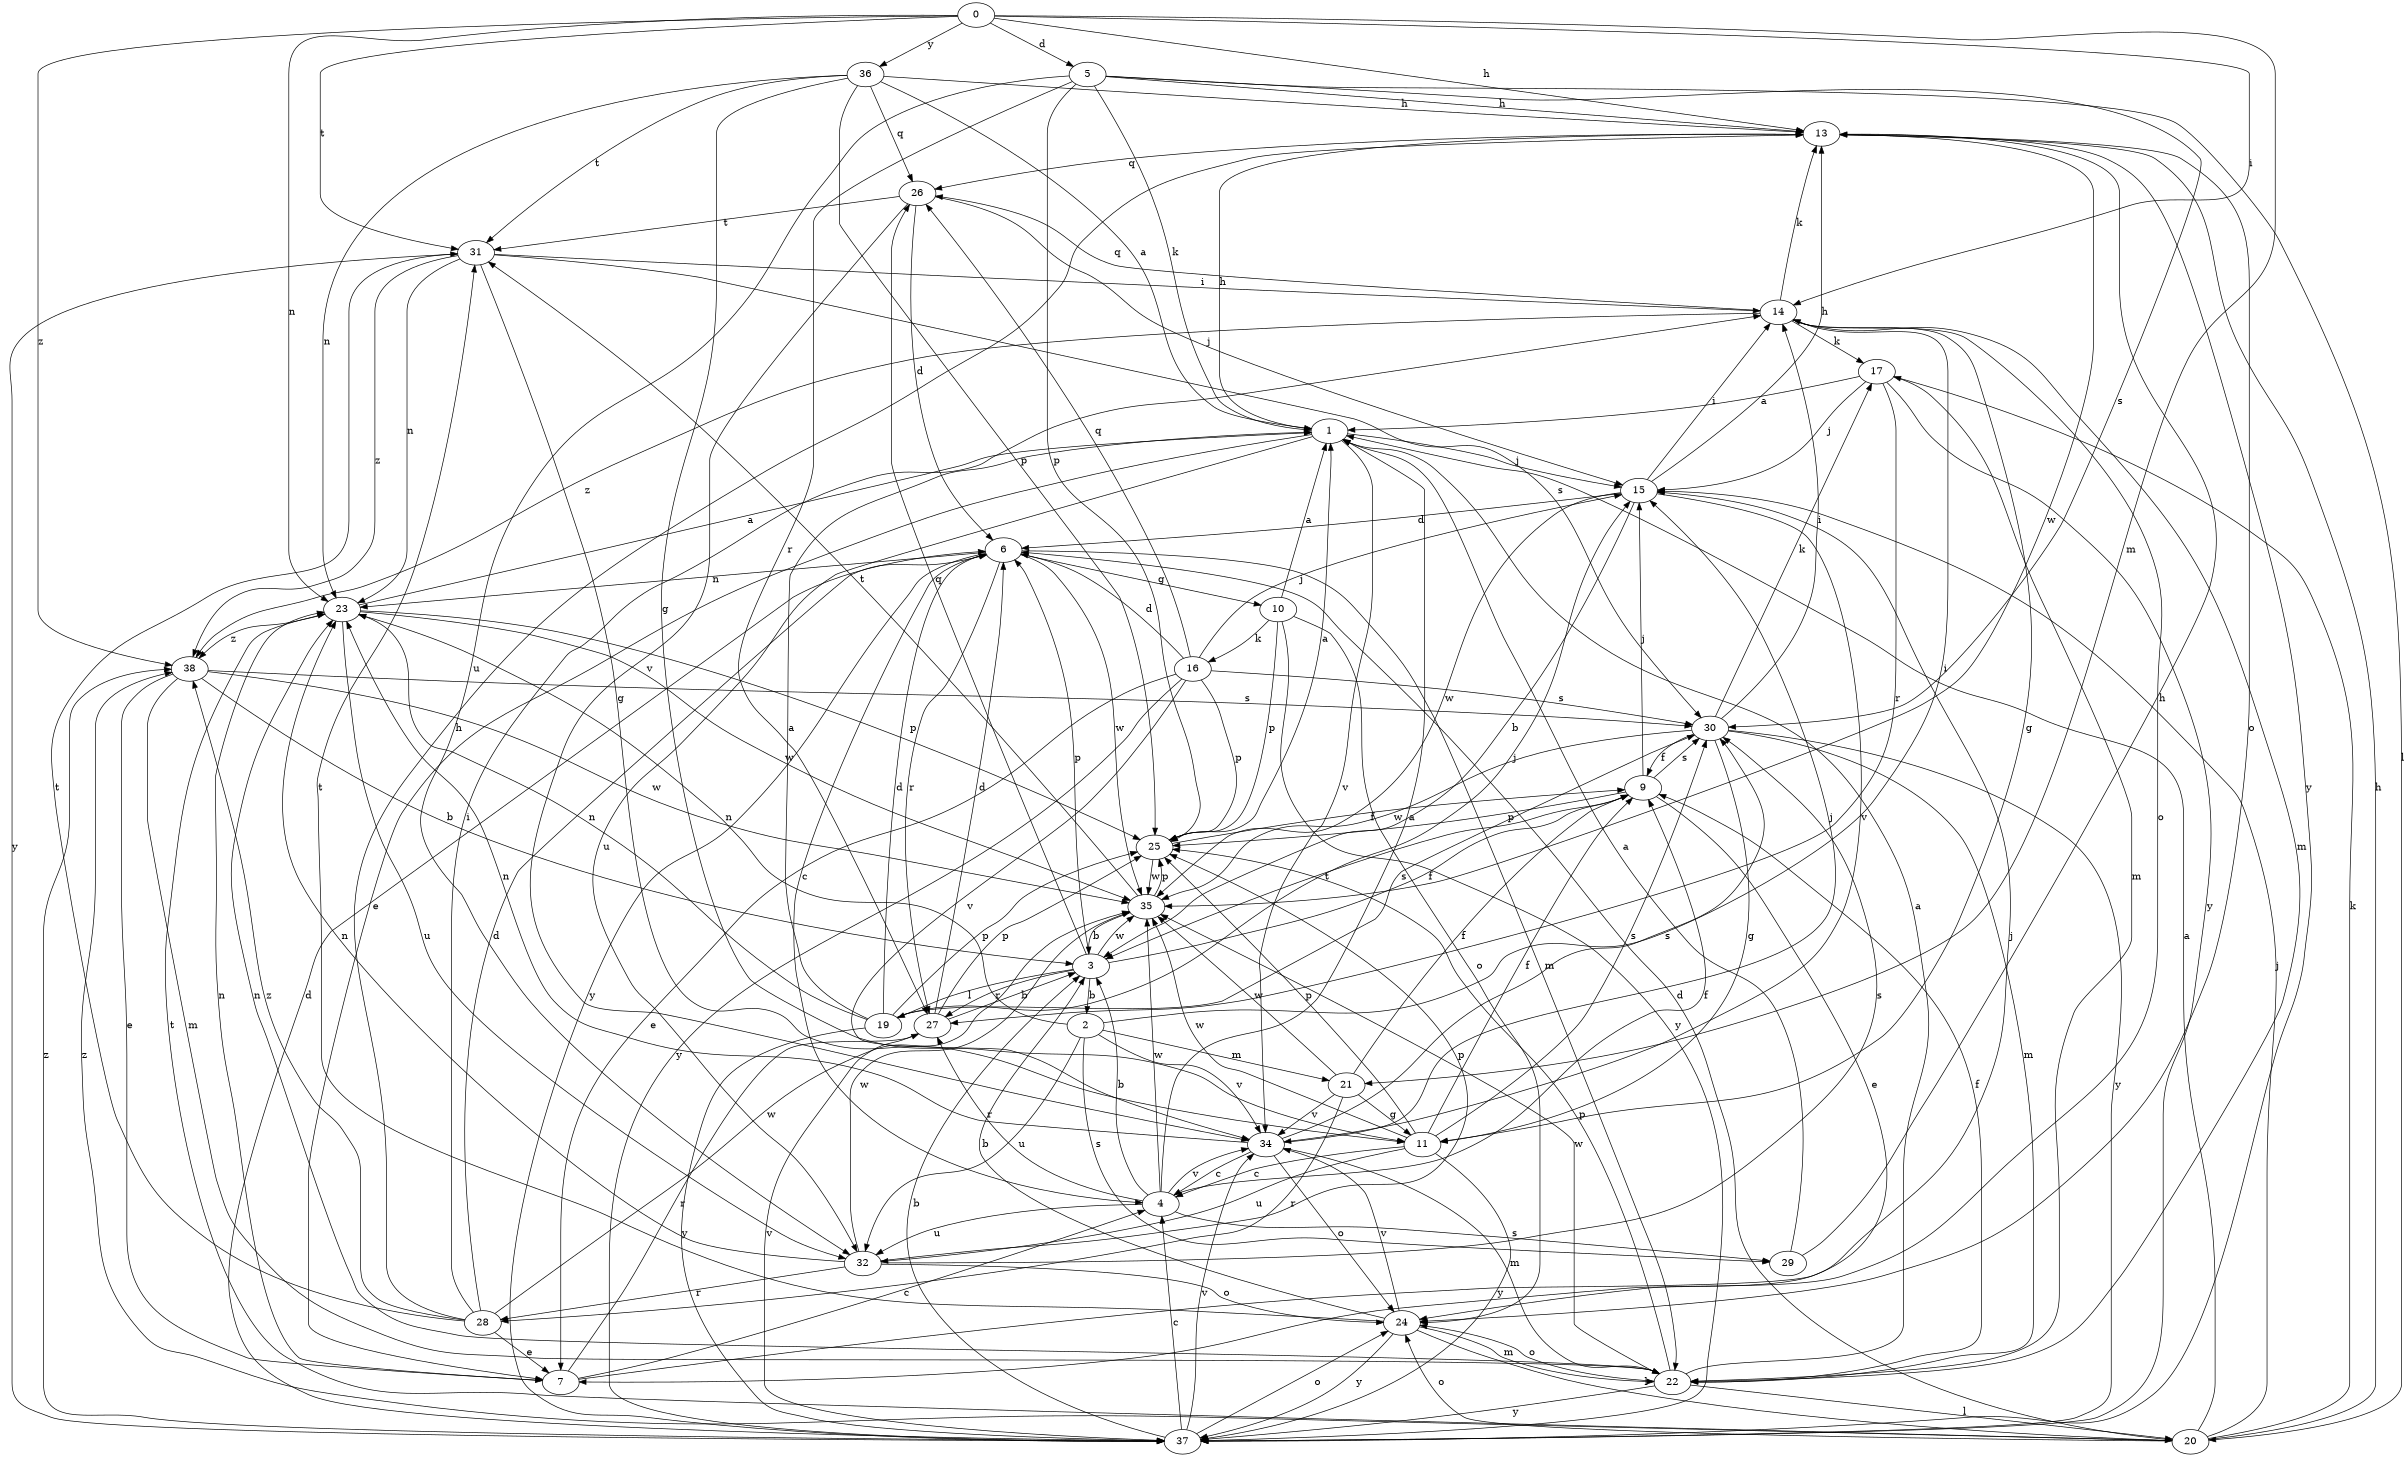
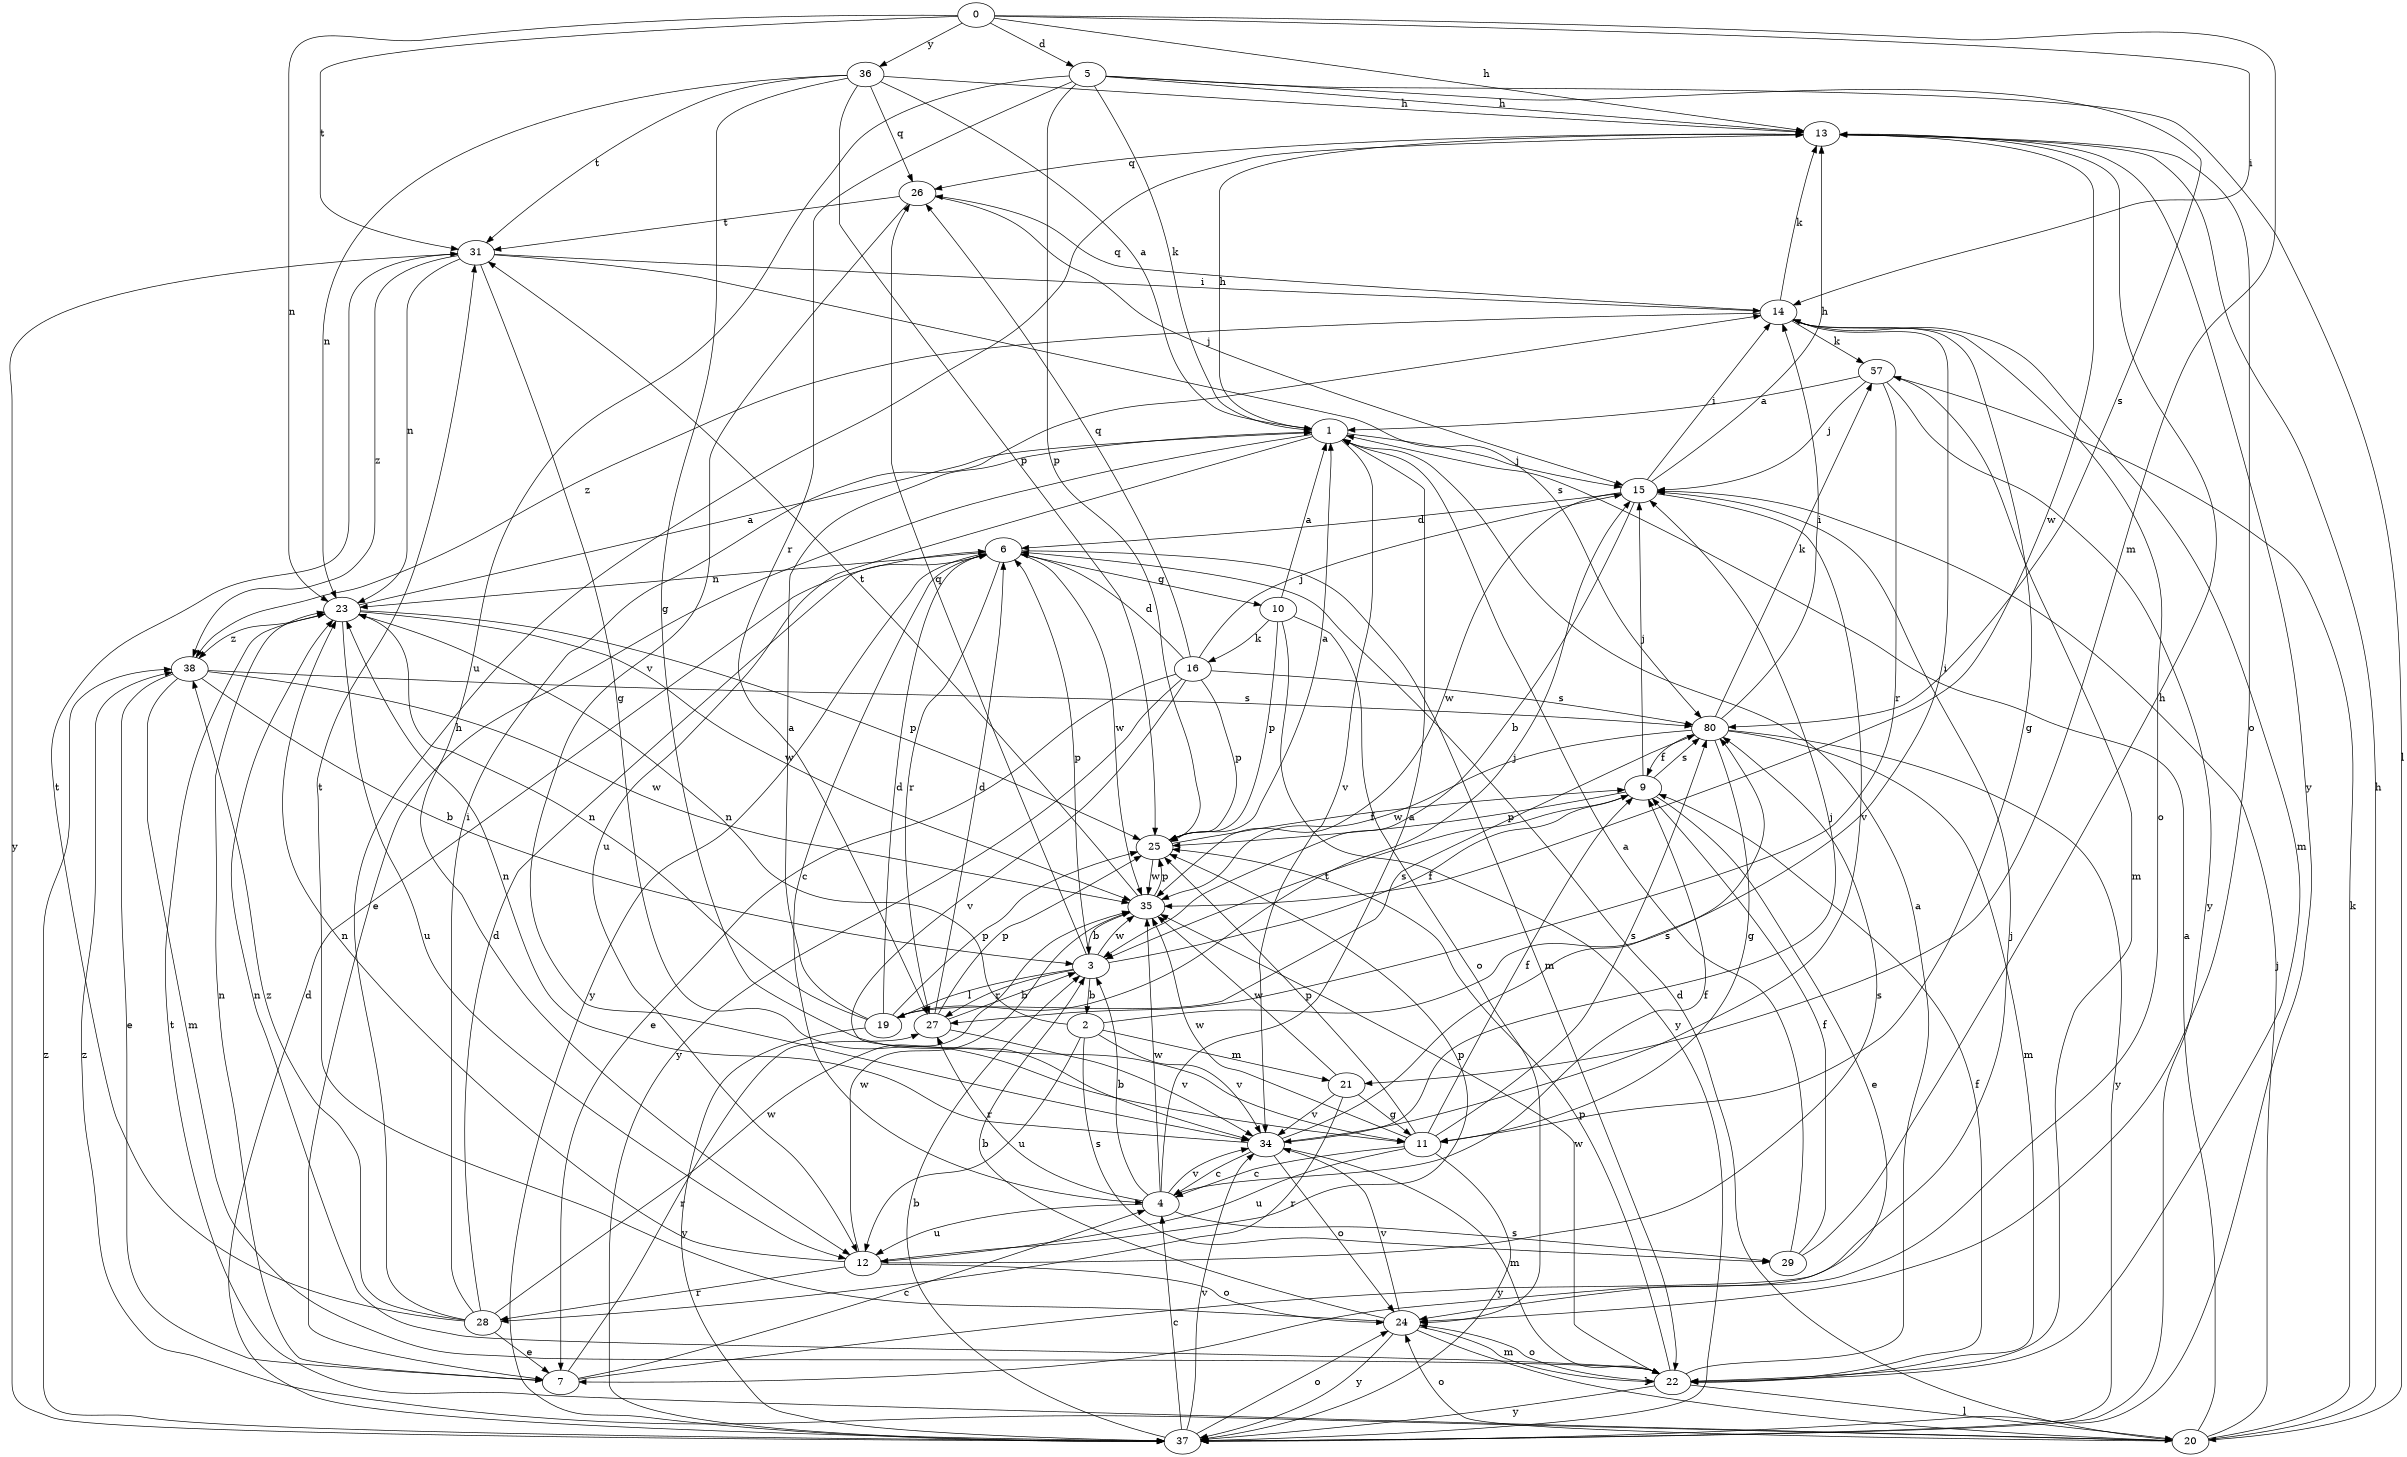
(156, 46) -> none
(1877, 372) -> (1877, 372)
(916, 380) -> none
(1710, 728) -> (1710, 728)
(1472, 920) -> (1811, 1008)
(863, 1263) -> (863, 1263)
(764, 1376) -> (1104, 1065)
